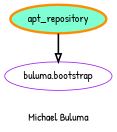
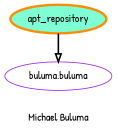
(58, 76) -> (58, 76)
